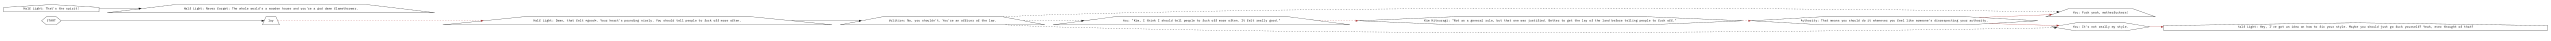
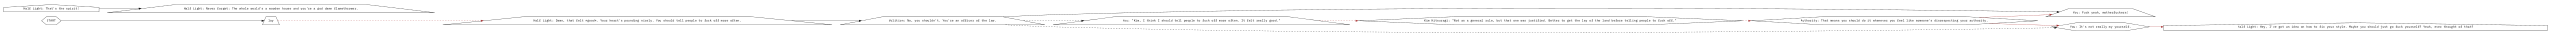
(1530, 8) -> (1530, 8)
(2101, 27) -> (2101, 27)
